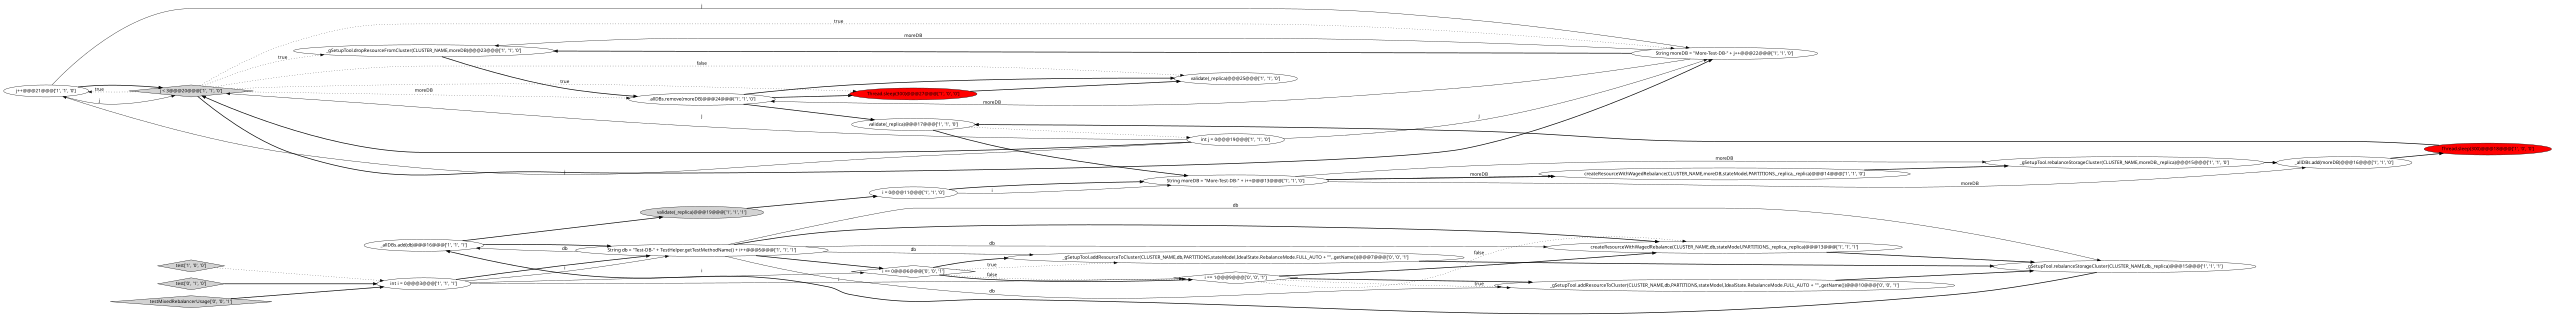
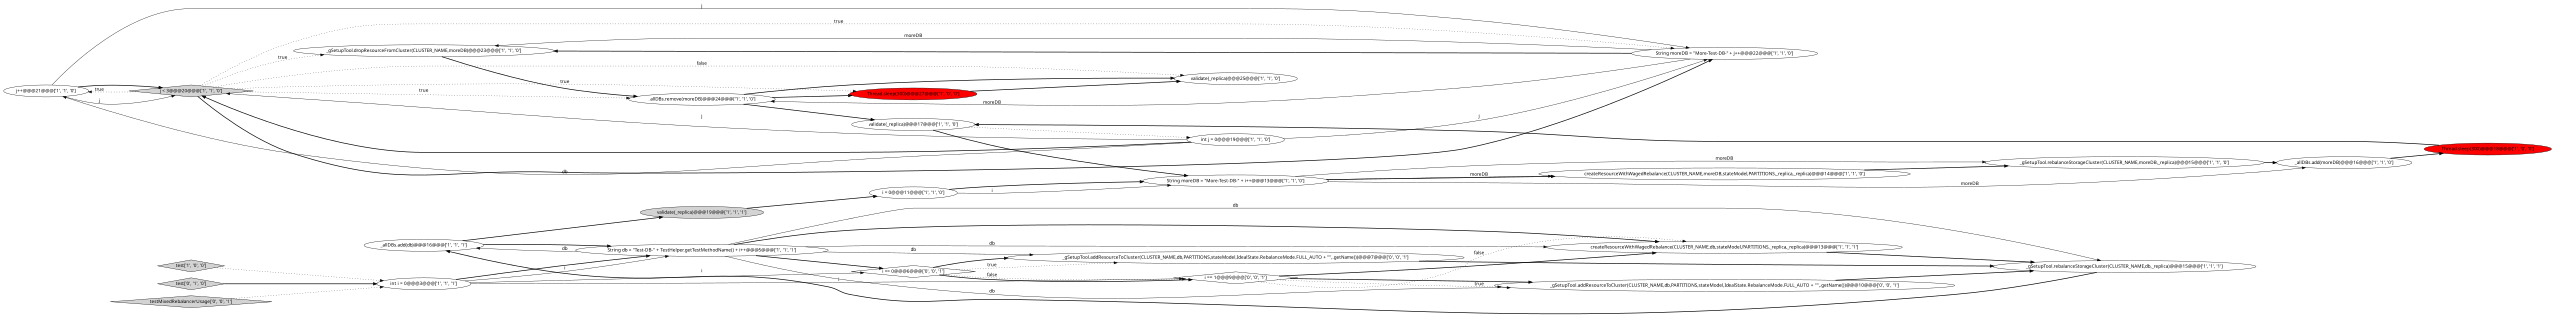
(424, 90) -> (424, 90)
(565, 172) -> (565, 172)
(305, 293) -> (305, 293)
